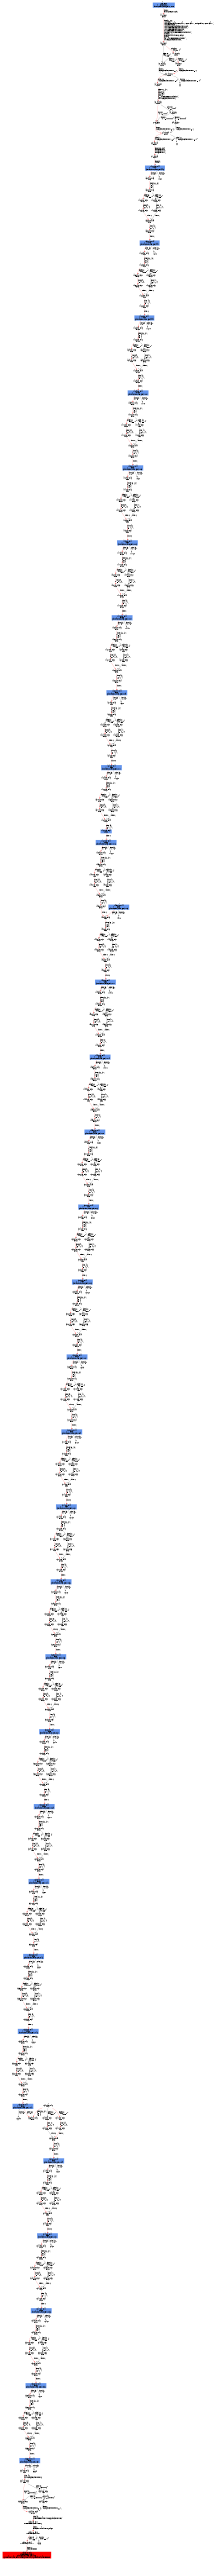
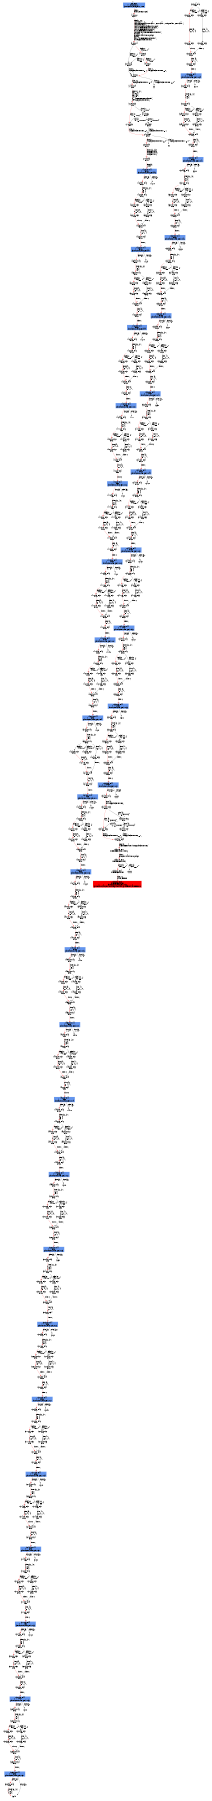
(118, 730) -> (96, 749)
(106, 831) -> (81, 861)
(102, 912) -> (75, 943)
(44, 1748) -> (8, 1791)
(37, 2111) -> (147, 411)
